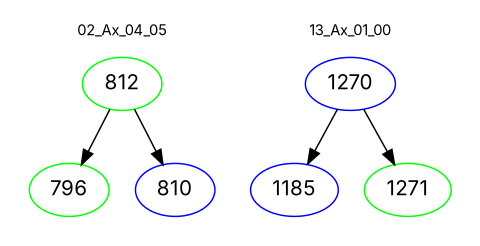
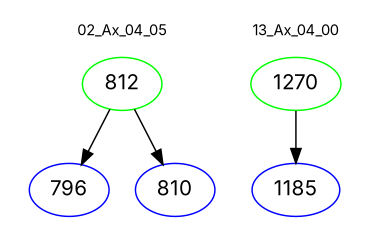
(350, 32) -> (296, 32)
(350, 84) -> (296, 84)
(69, 190) -> (69, 190)
(408, 190) -> none
